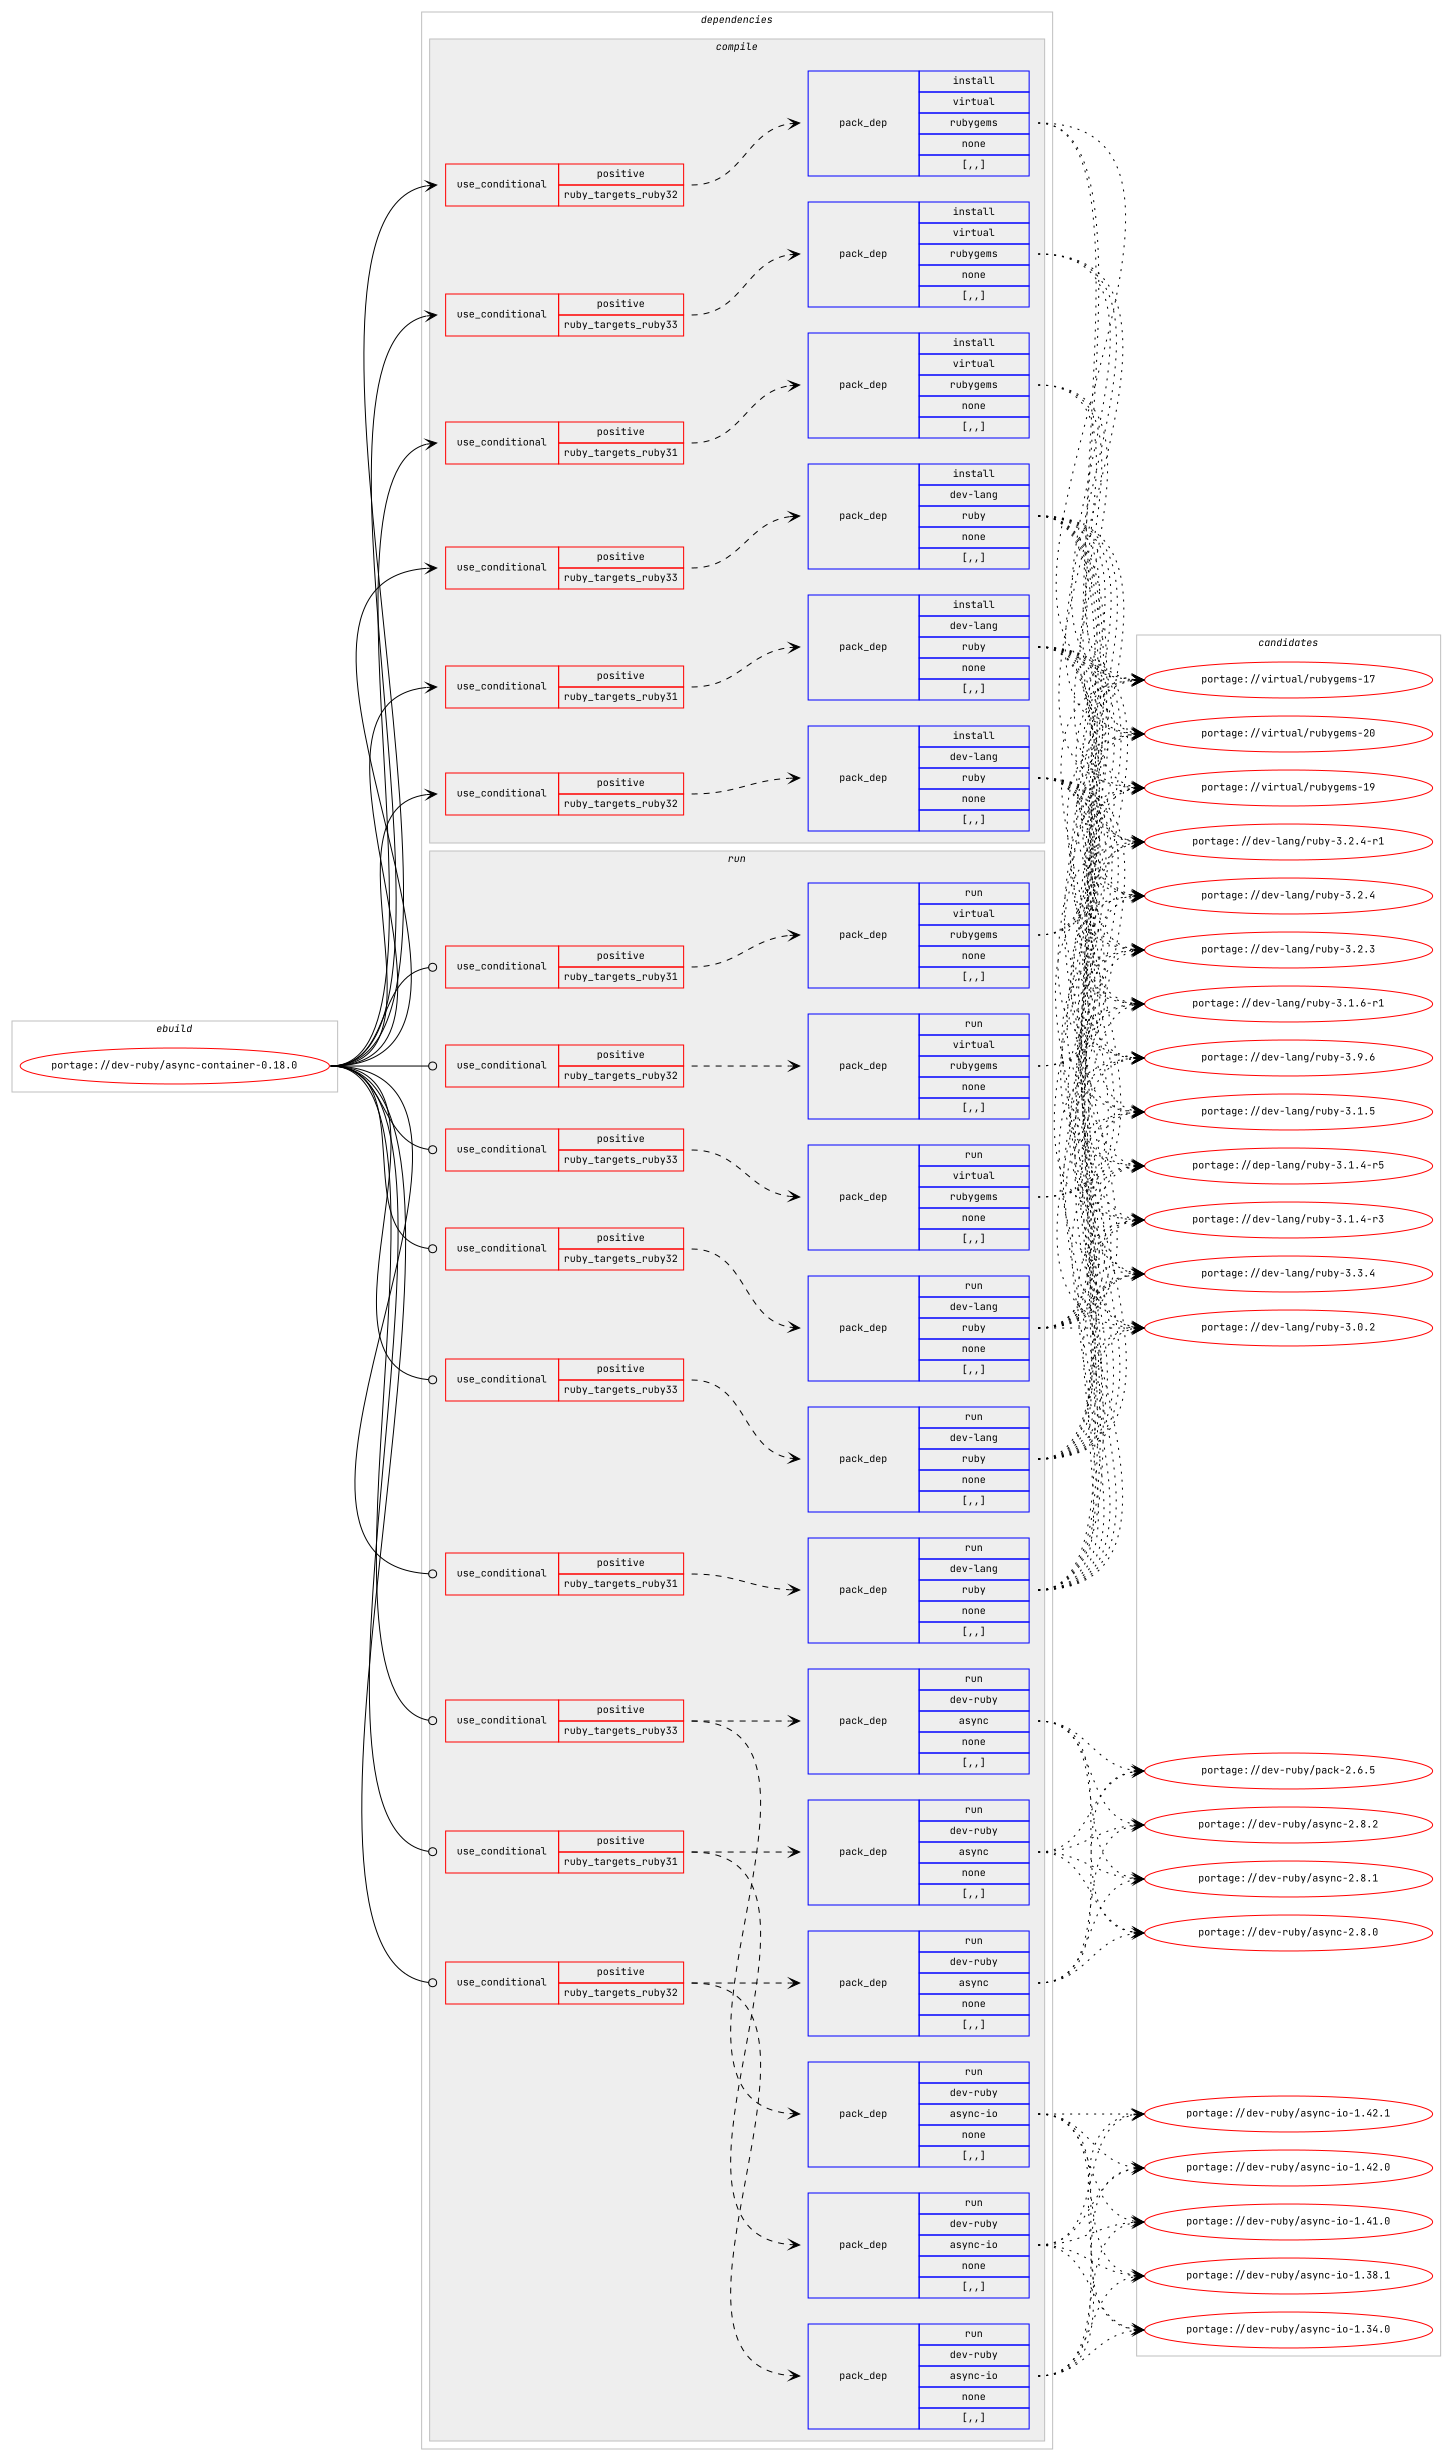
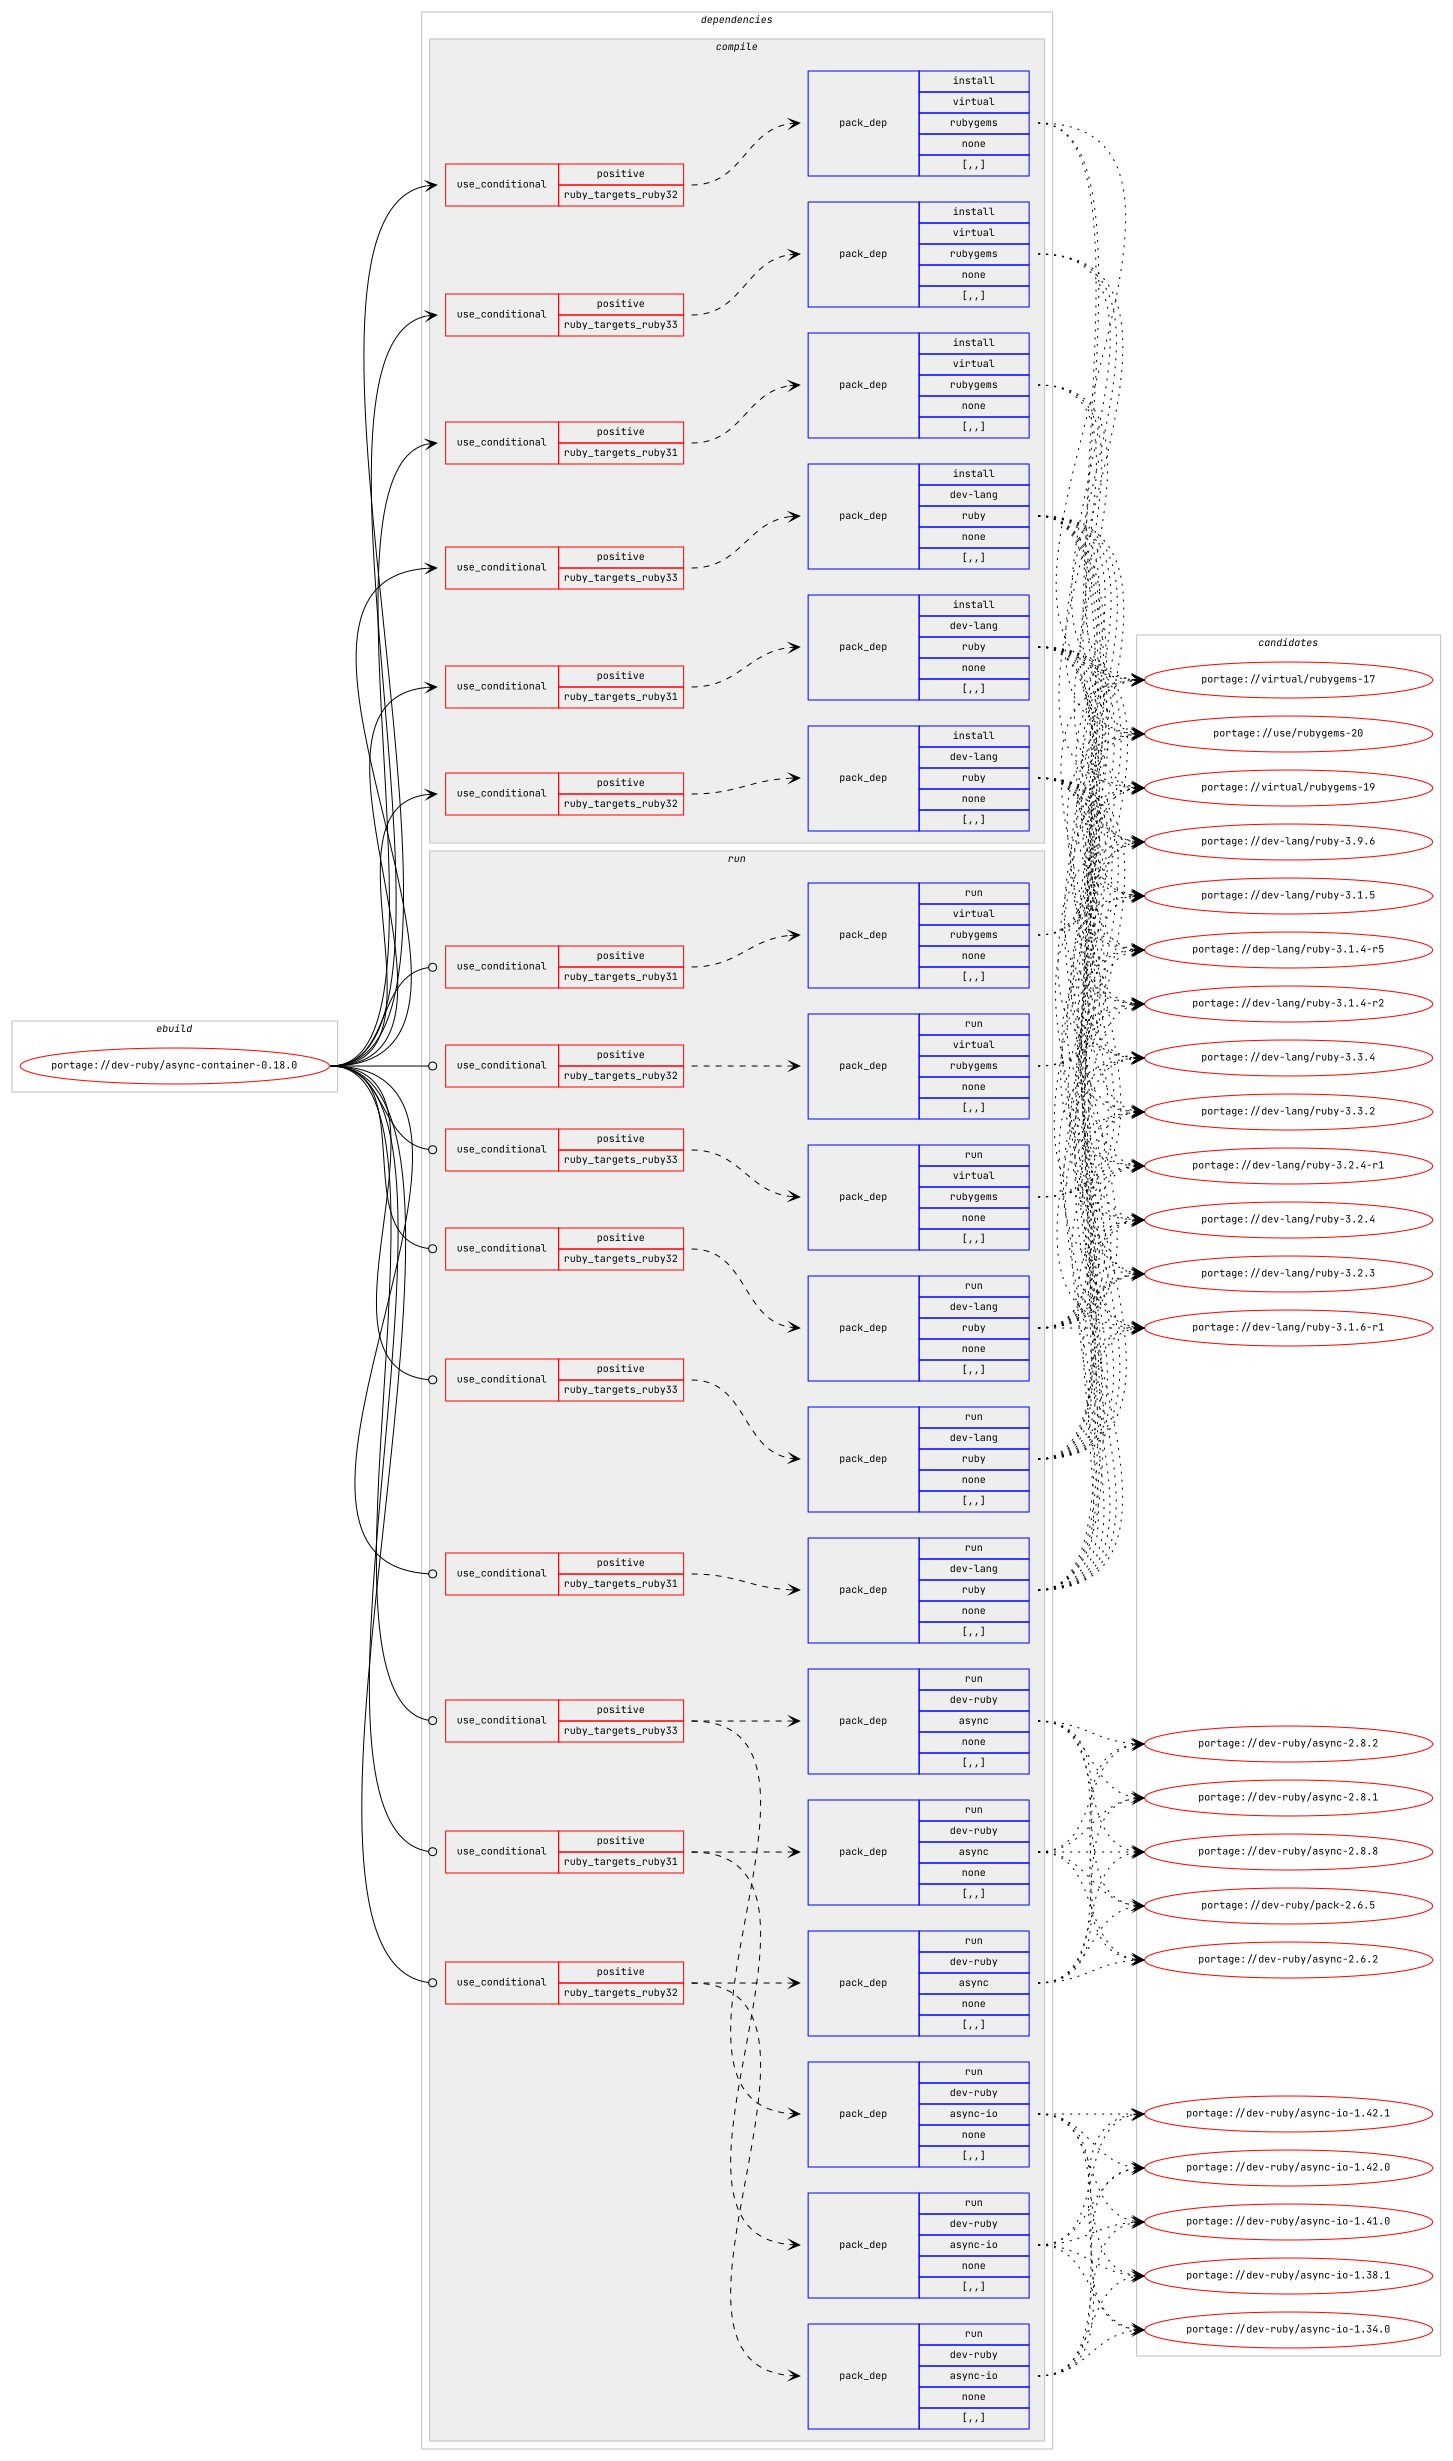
(1289, 734) -> (1289, 734)
(1289, 1220) -> (1289, 1004)
(1289, 1328) -> (1289, 1112)
(1289, 1933) -> (1289, 1852)
none -> (1289, 1960)
